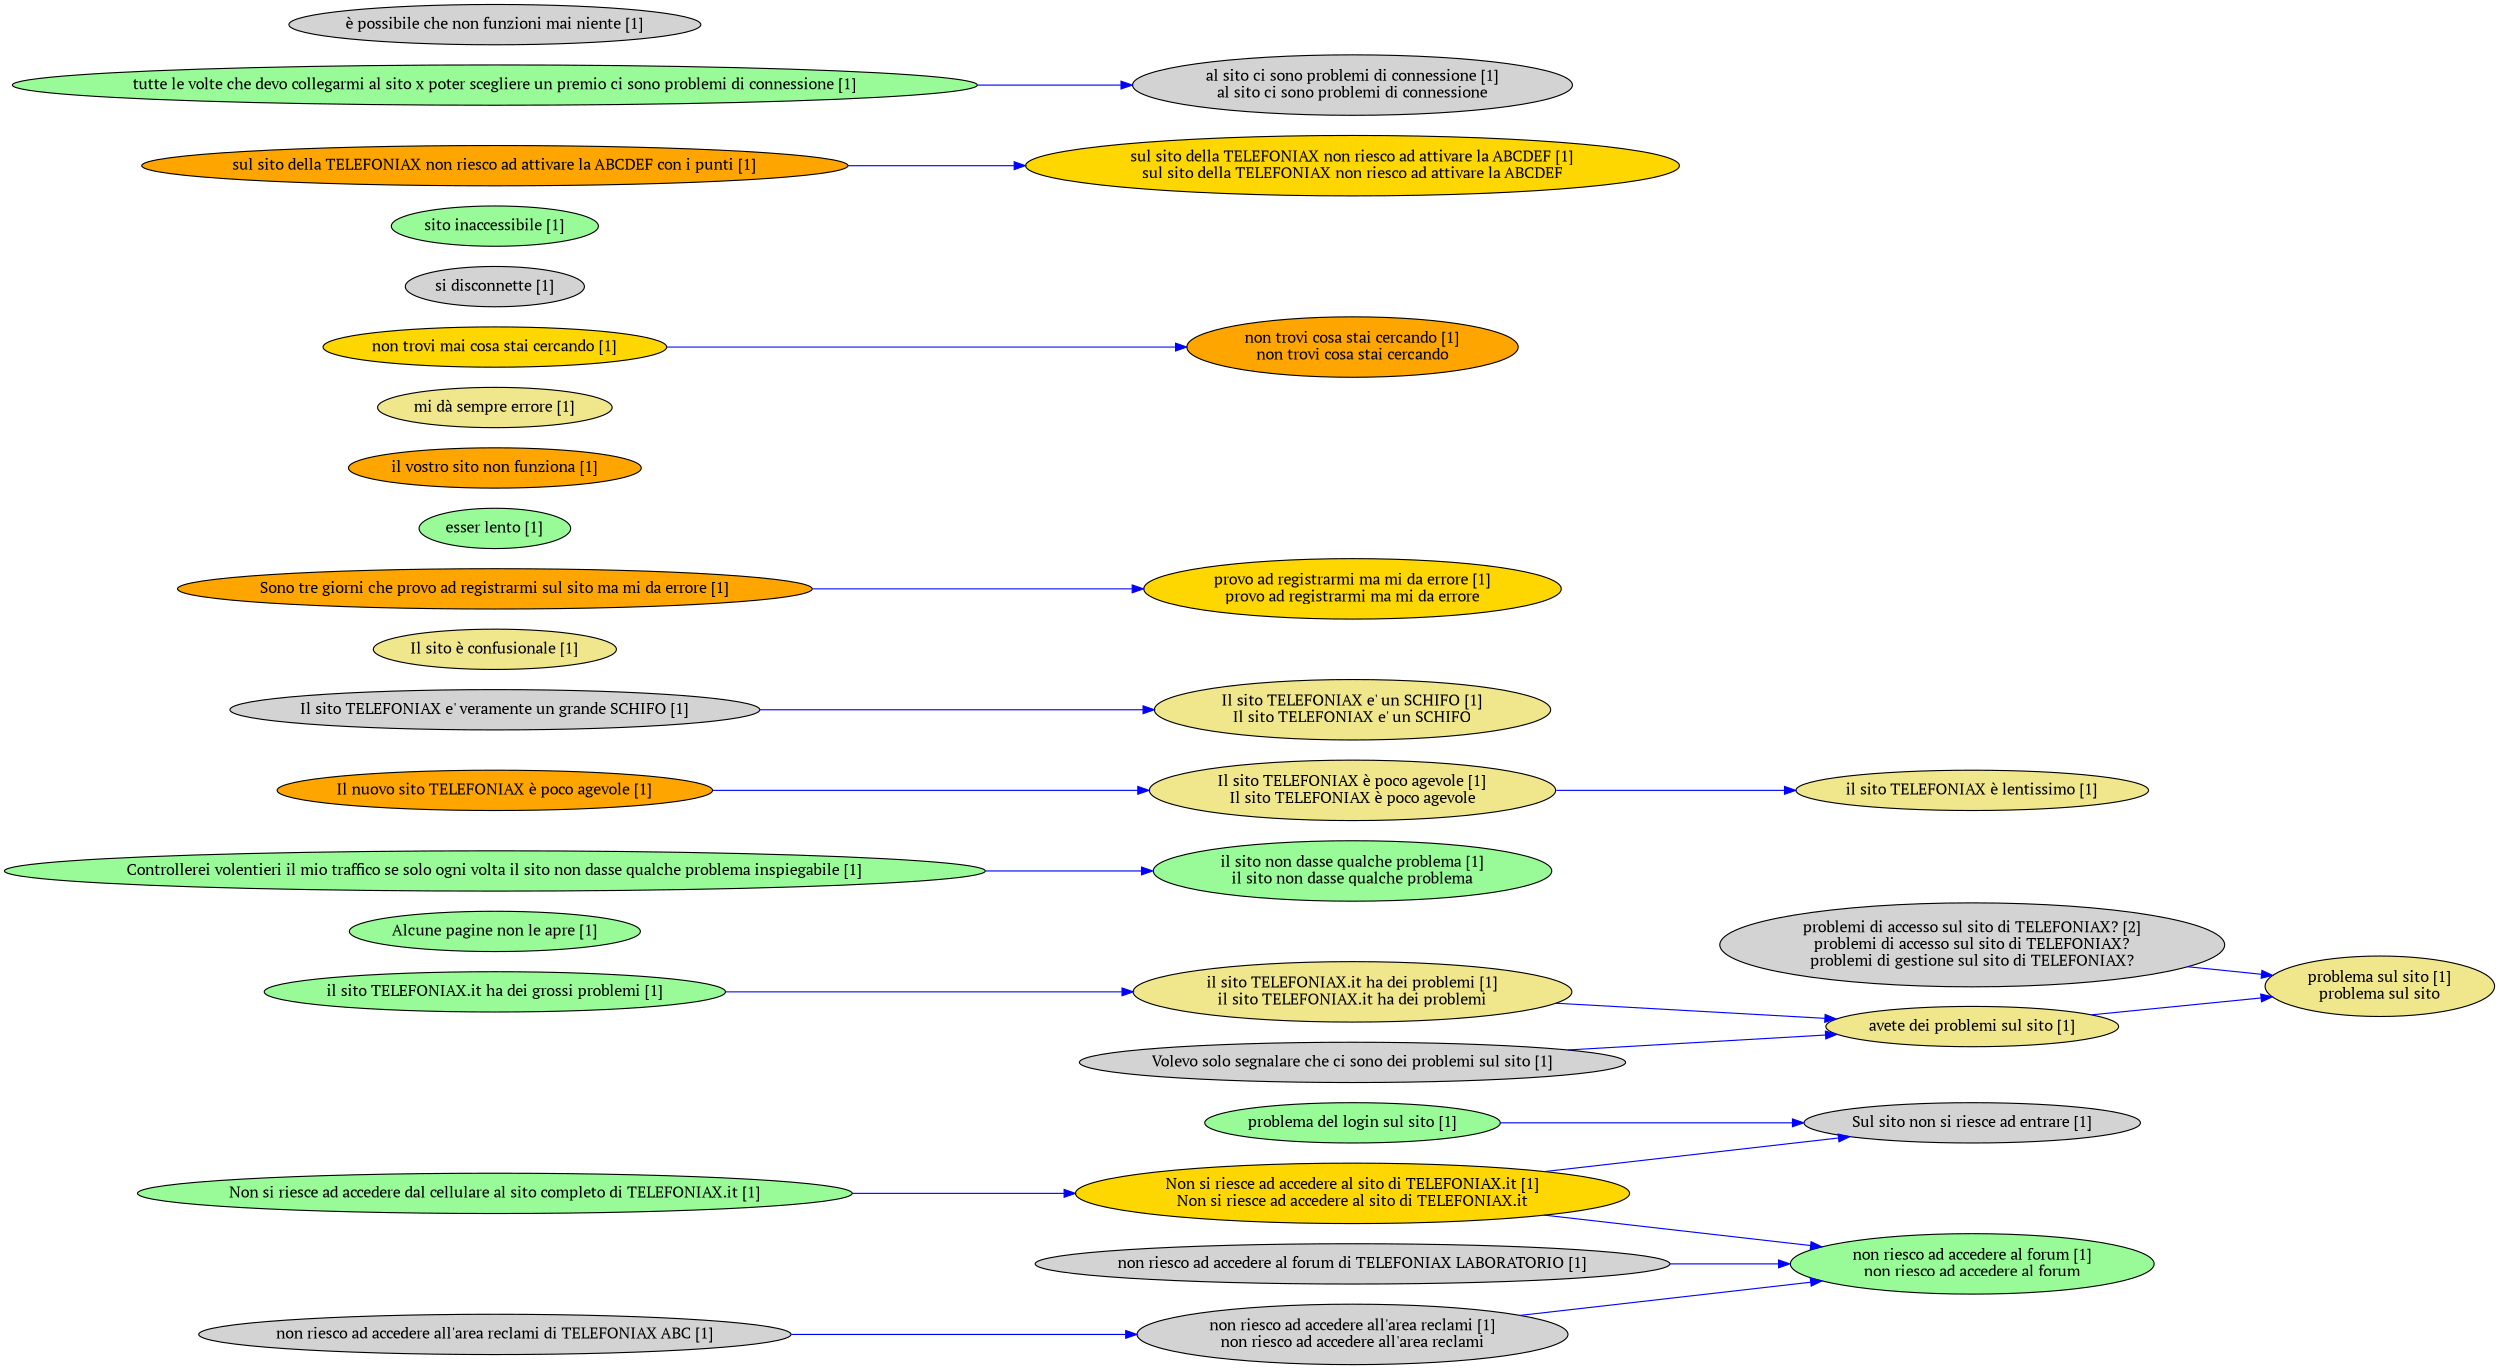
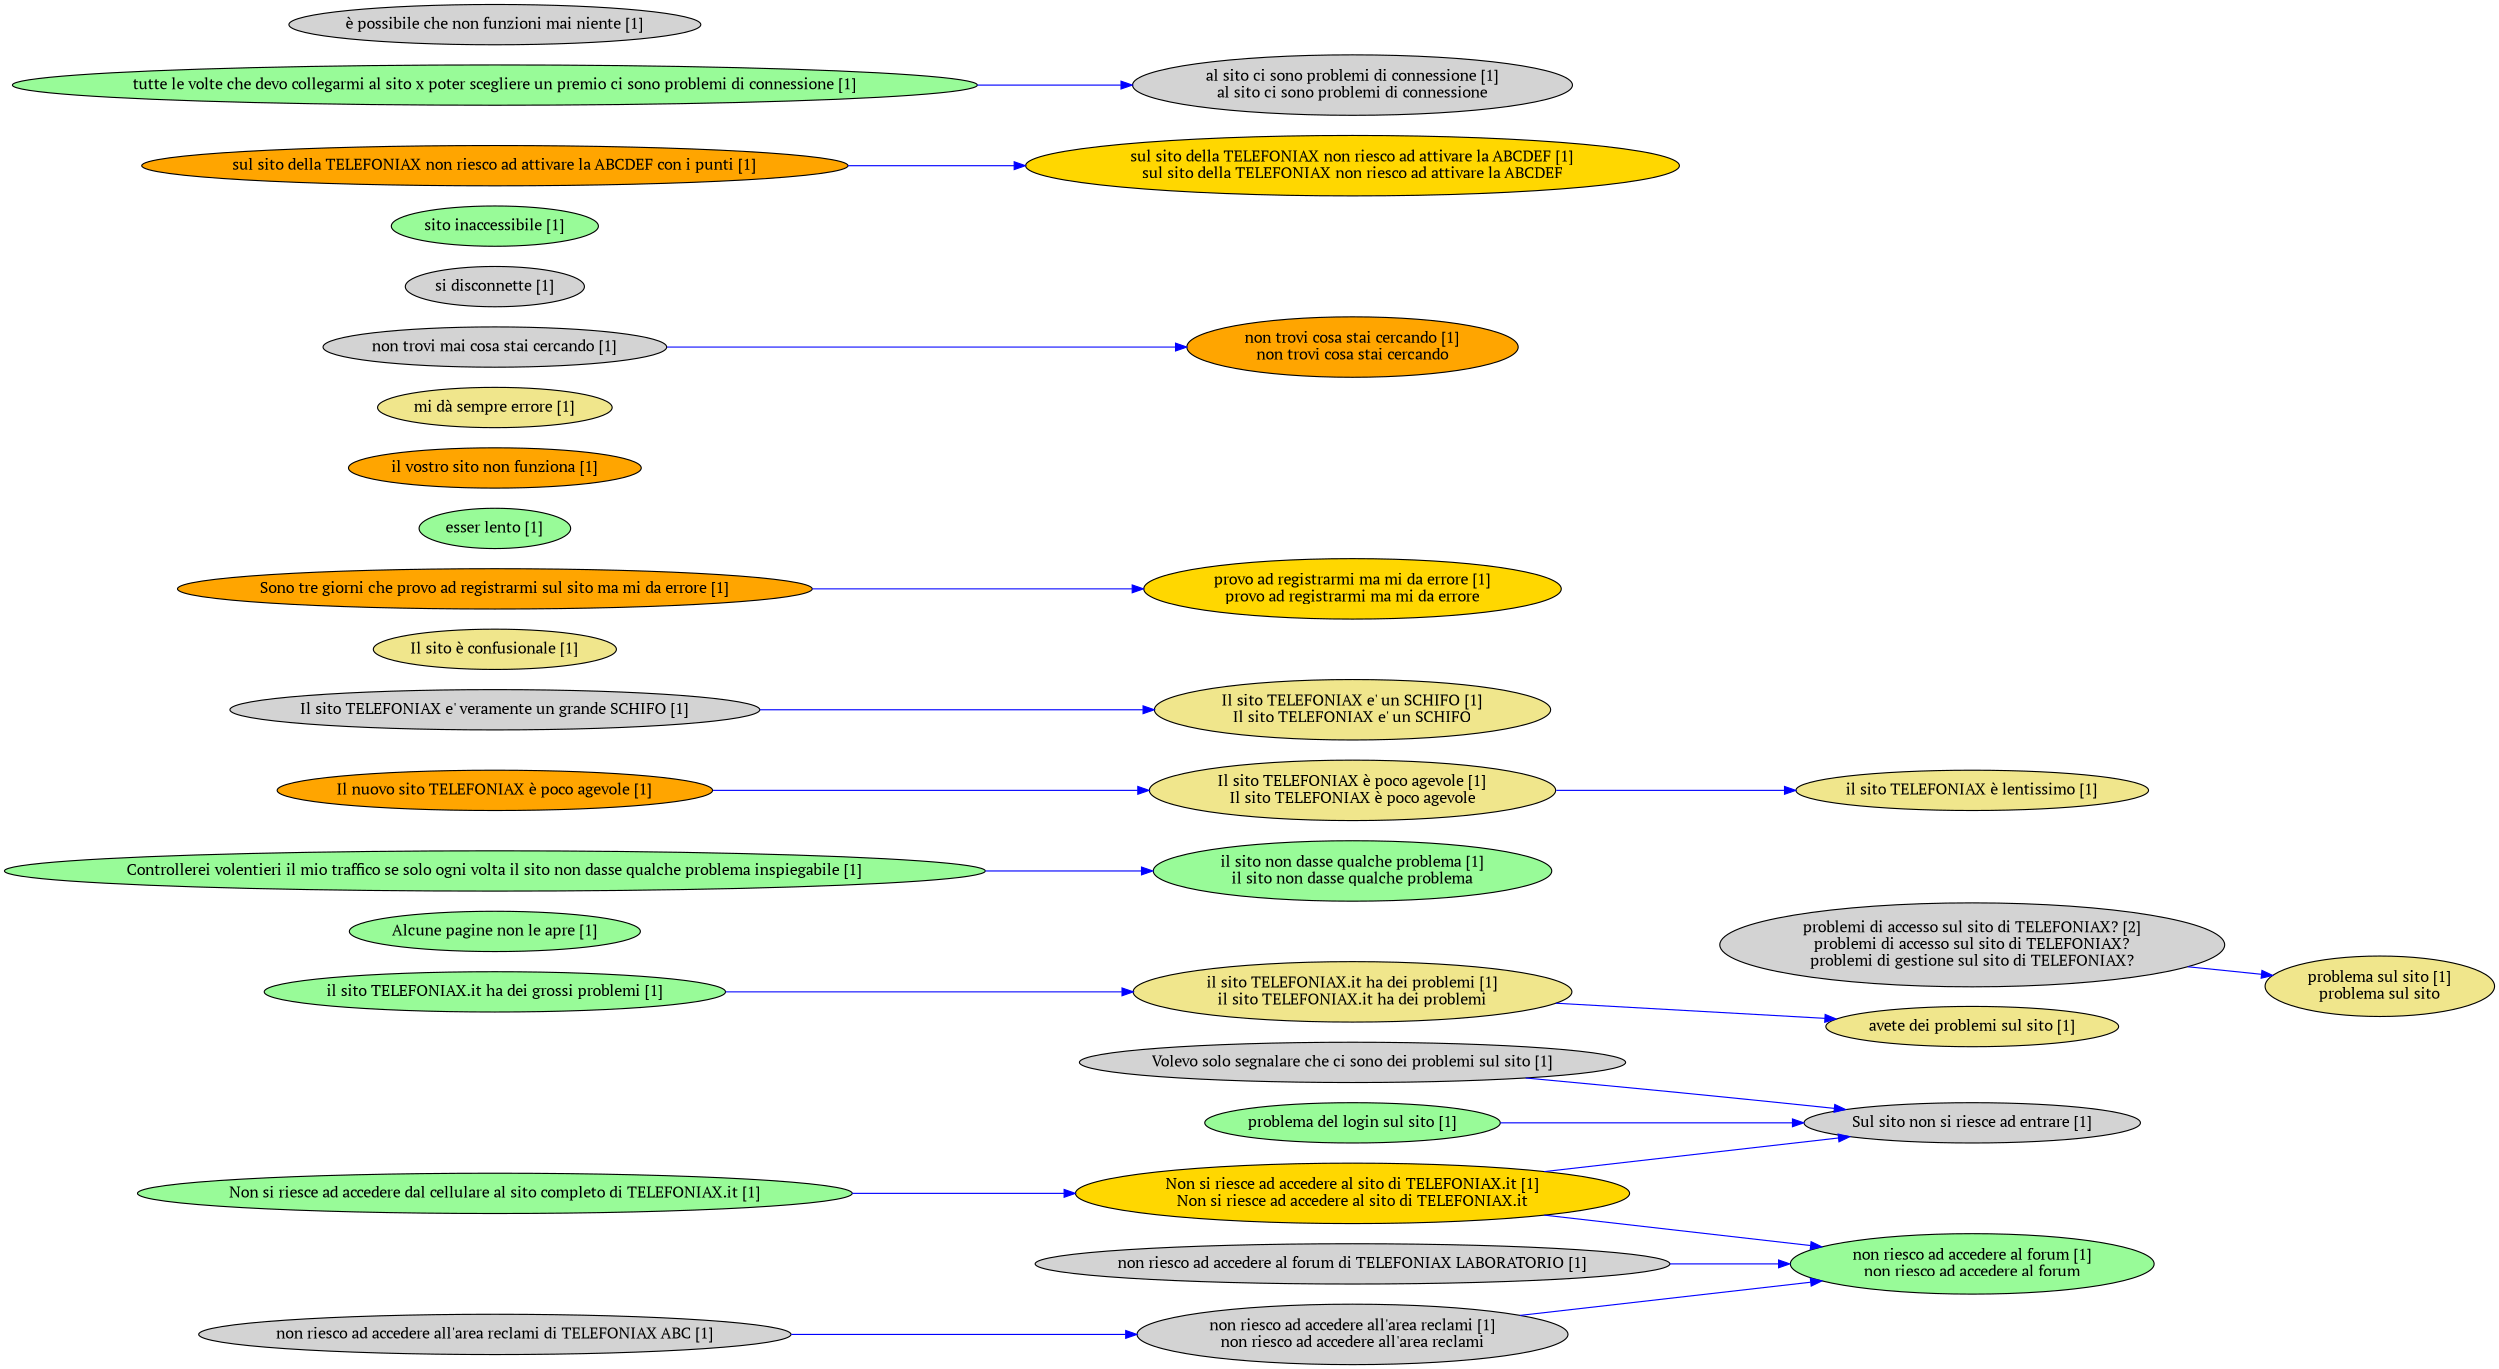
(495, 347) -> (495, 347)
(2176, 1006) -> none
(1697, 1042) -> (1680, 1093)
